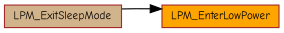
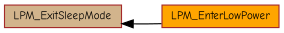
(136, 9) -> (147, 24)
